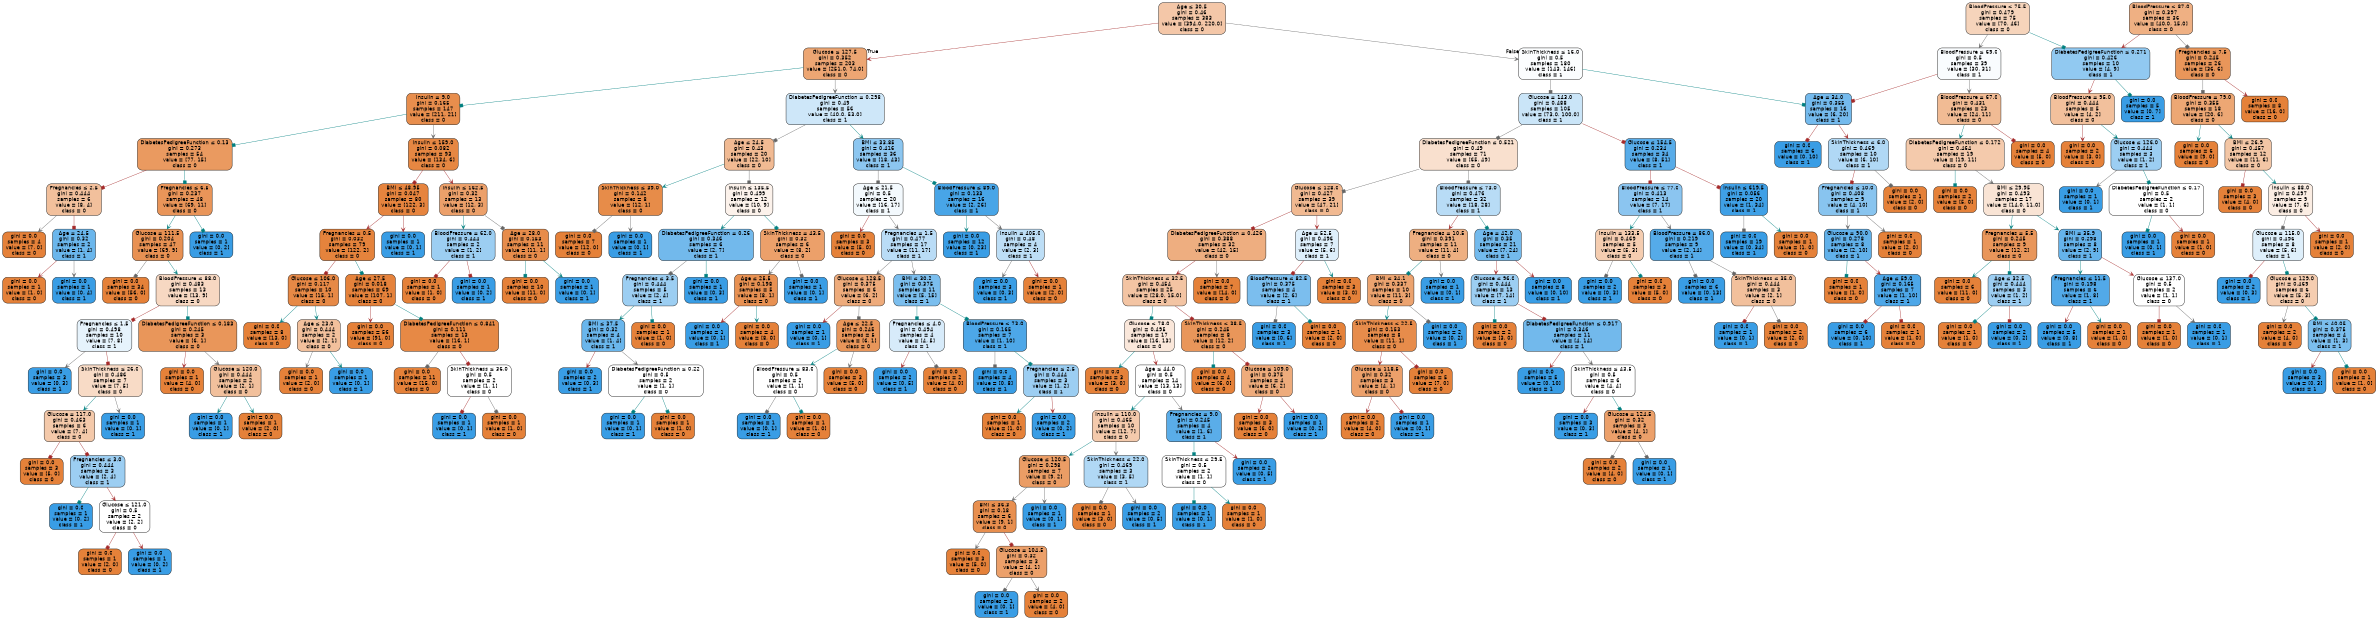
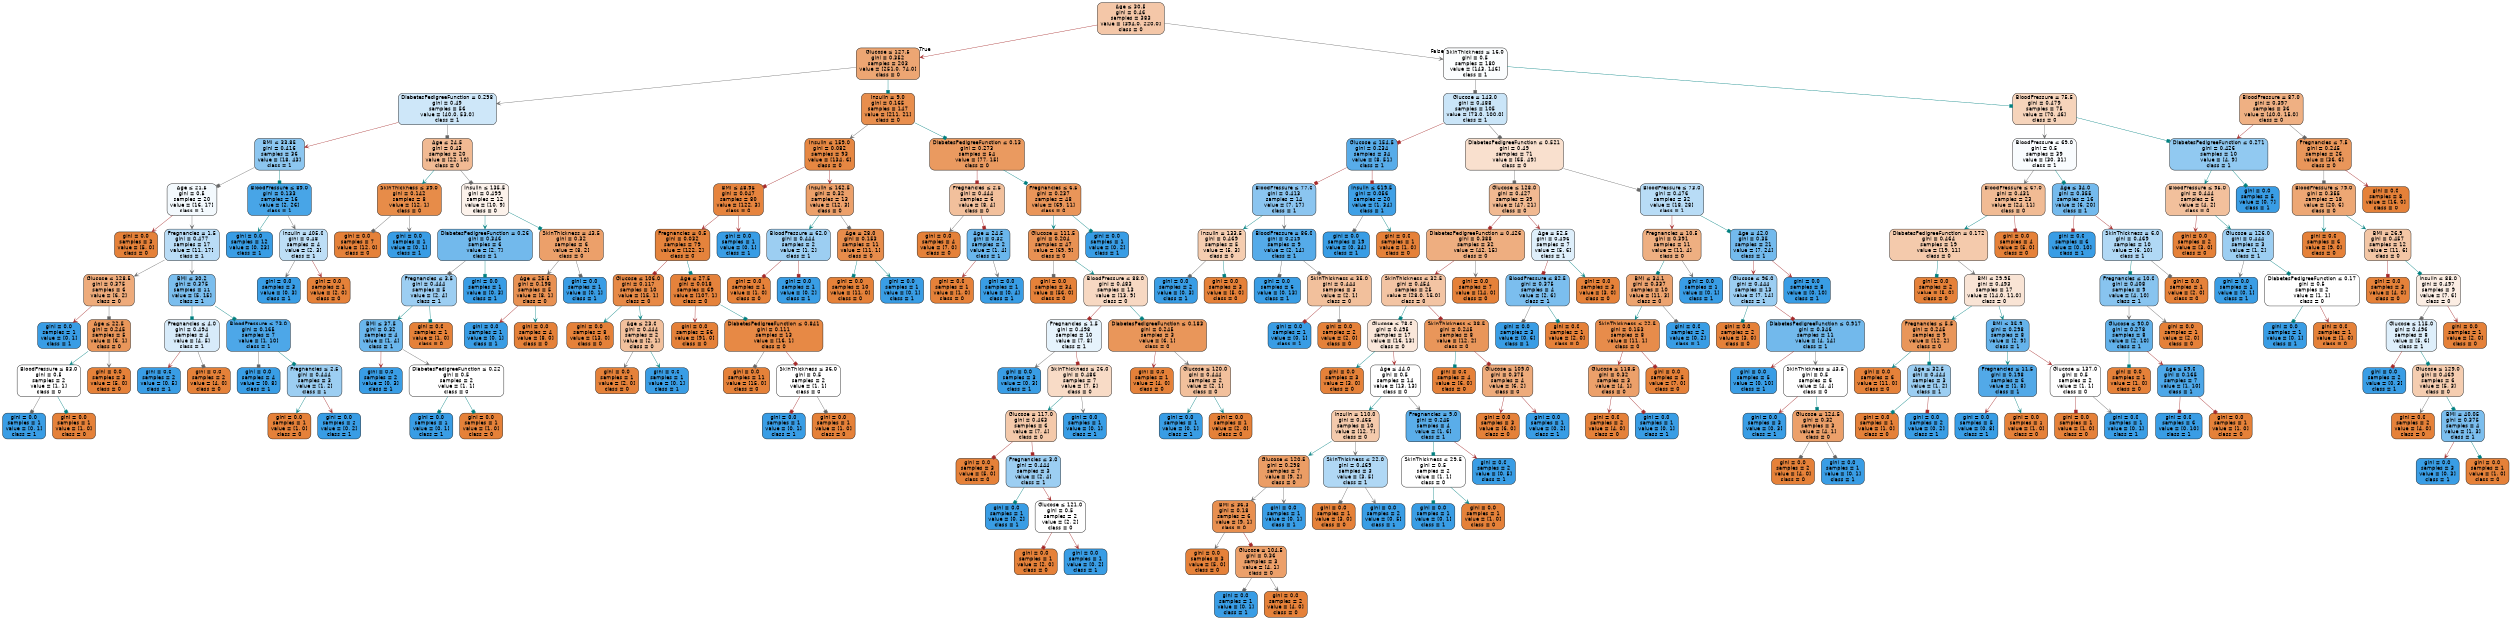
(2092, 85) -> (2209, 175)
(1692, 87) -> (1758, 86)
(1896, 87) -> (2059, 175)
(855, 130) -> (353, 134)
(1854, 175) -> (2131, 266)
(2268, 176) -> (2412, 266)
(1022, 556) -> (1261, 556)
